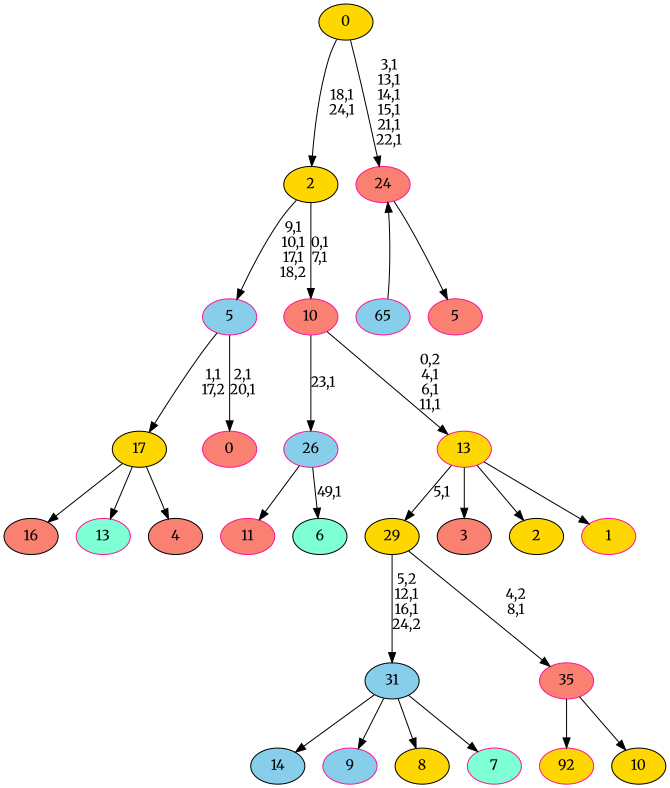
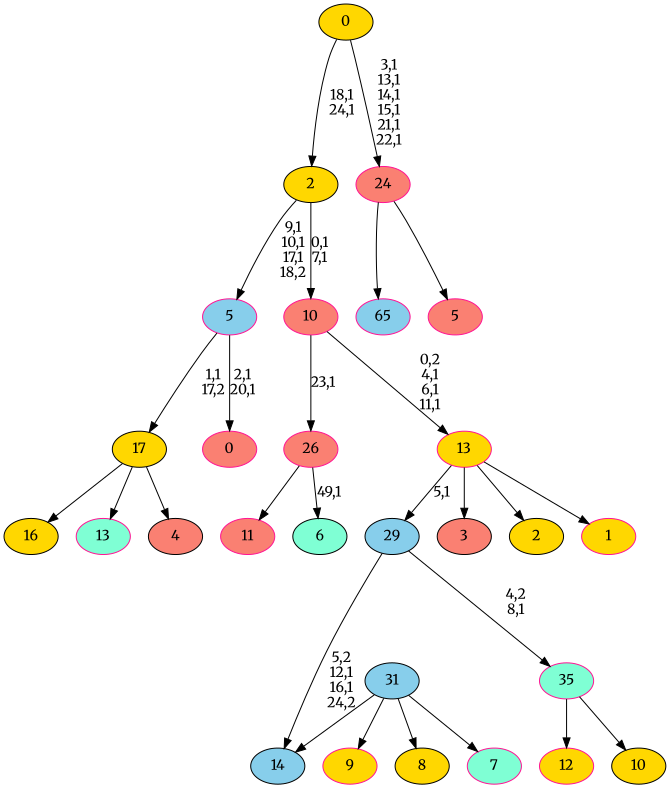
(390, 256) -> (376, 245)
(311, 449) -> (311, 449)
(31, 536) -> (31, 536)
(392, 536) -> (392, 536)
(392, 604) -> (330, 644)
(567, 681) -> (567, 681)
(350, 766) -> (350, 766)
(567, 766) -> (567, 766)
